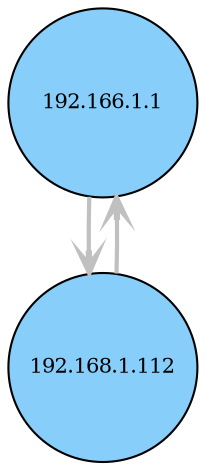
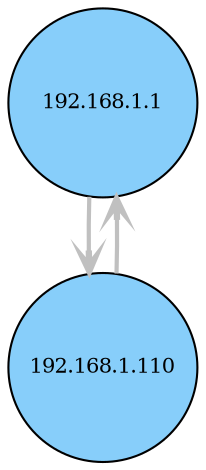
(103, 103) -> (103, 103)
(103, 367) -> (103, 367)
